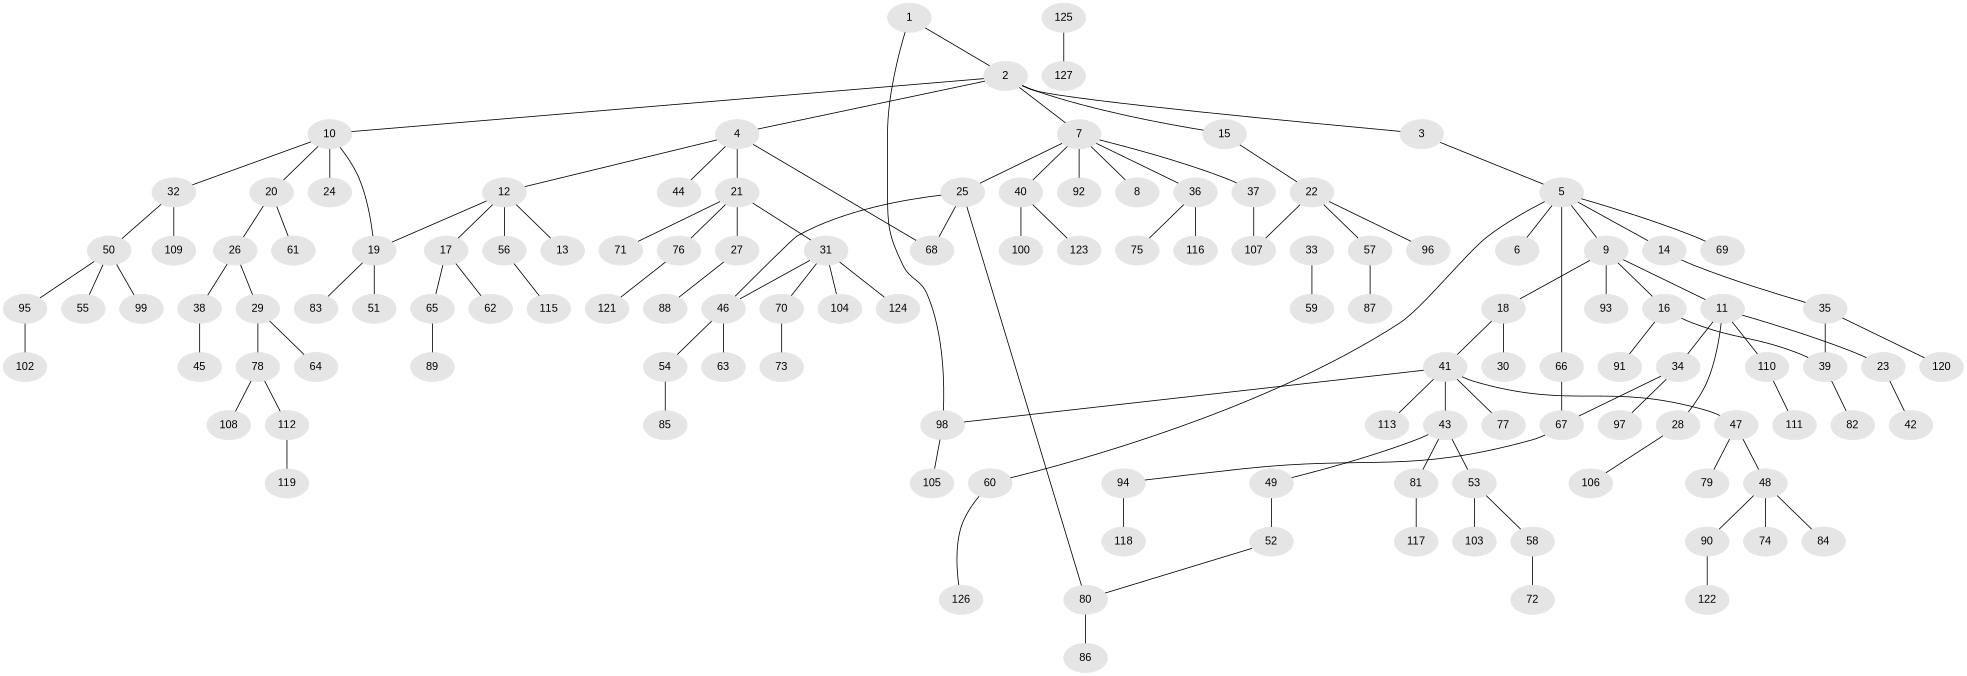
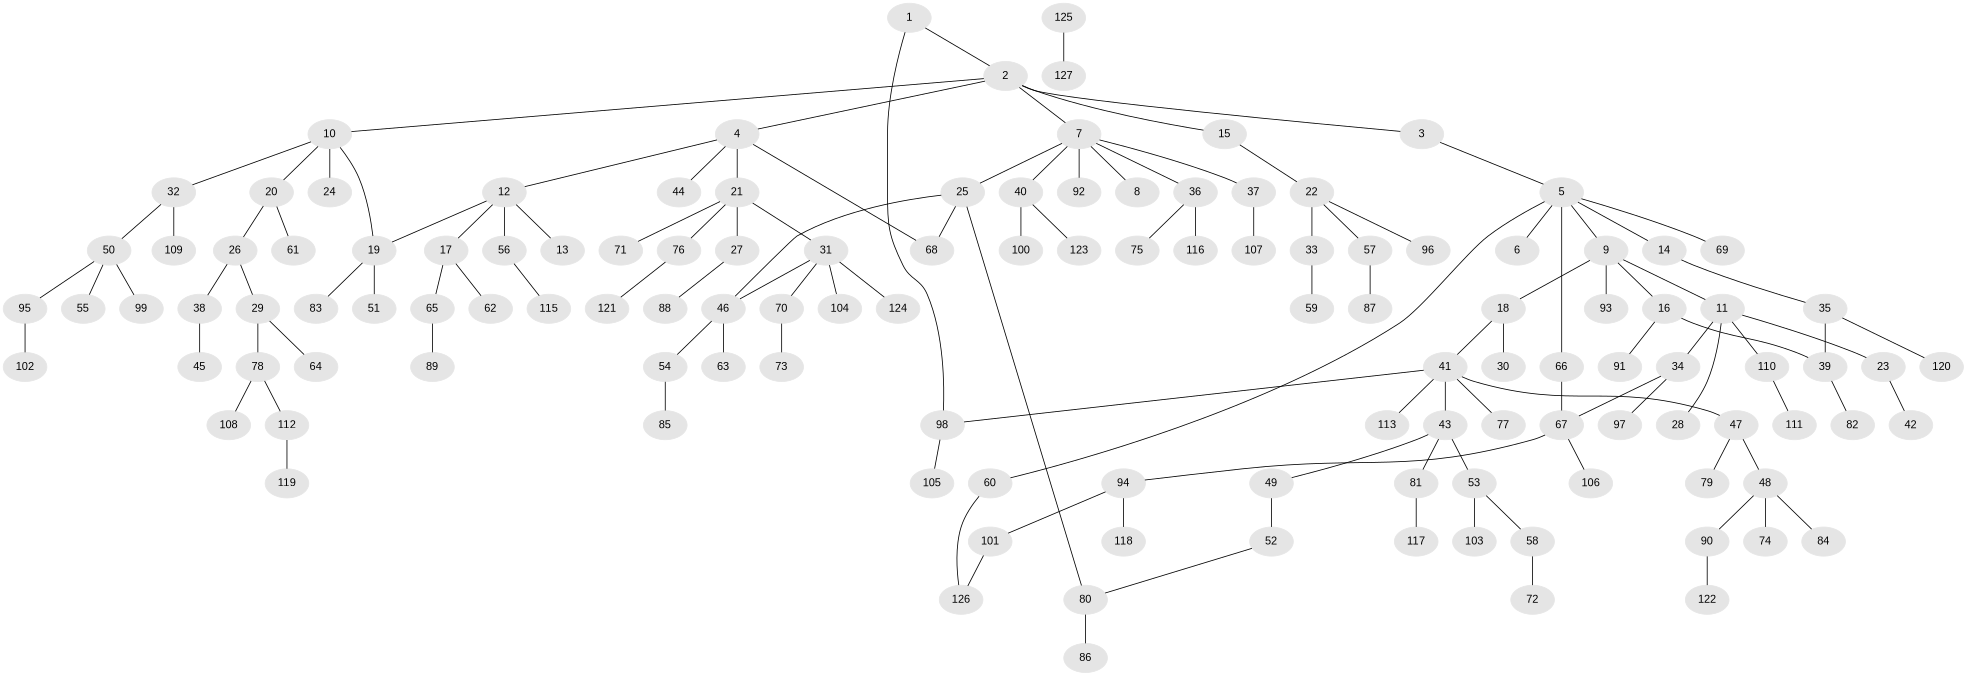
(1283, 221) -> (1312, 222)
(1634, 454) -> (1576, 454)
none -> (990, 542)
